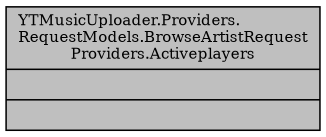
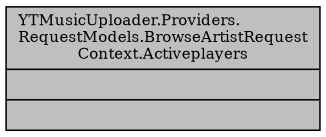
(163, 54) -> (163, 54)
